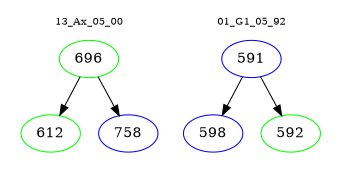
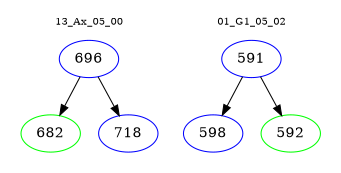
(252, 22) -> (252, 22)
(89, 59) -> (89, 59)
(51, 133) -> (51, 133)
(128, 133) -> (128, 133)
